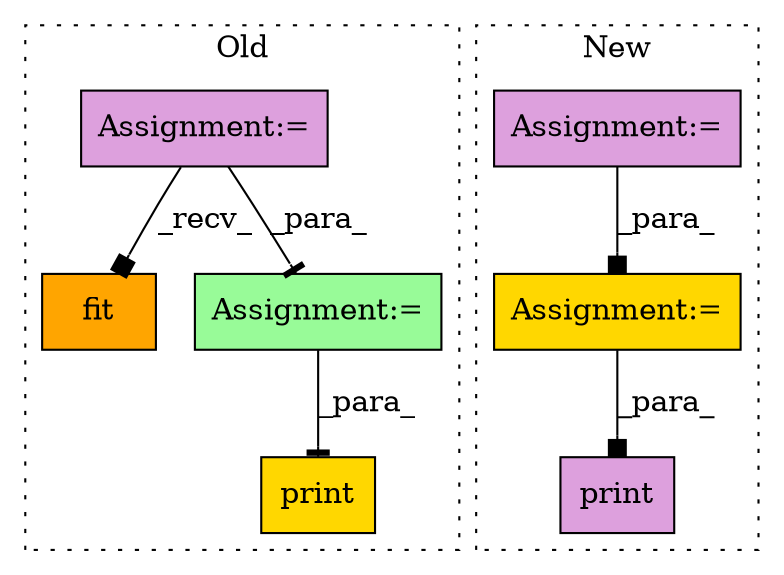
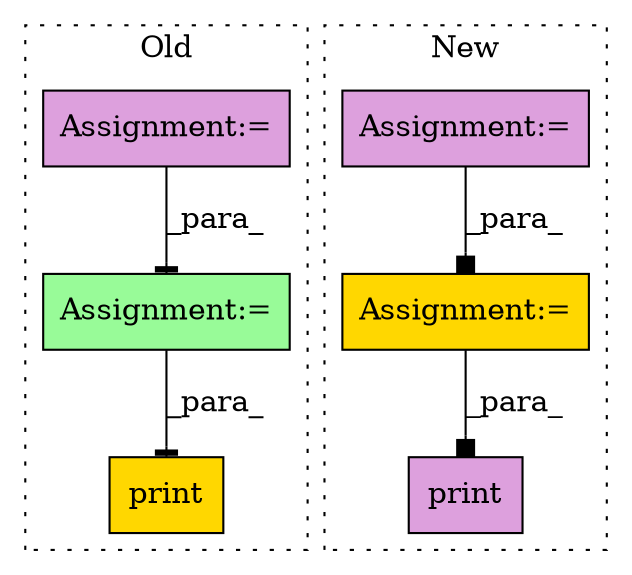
(99, 312) -> none
